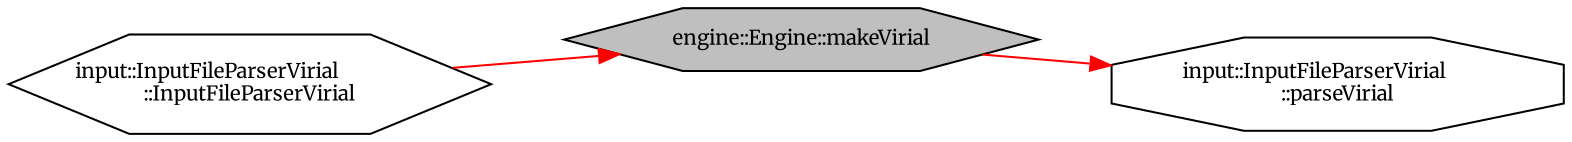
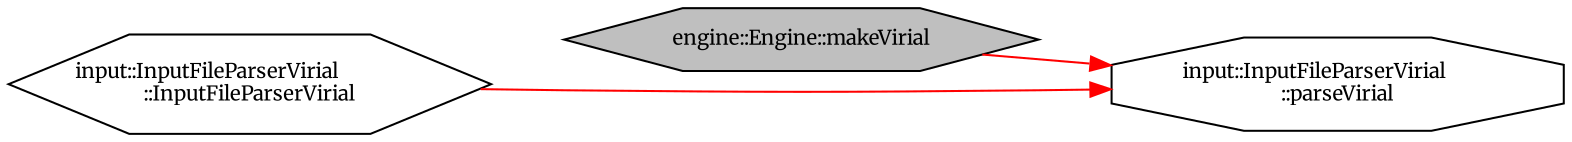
(526, 62) -> (785, 92)
